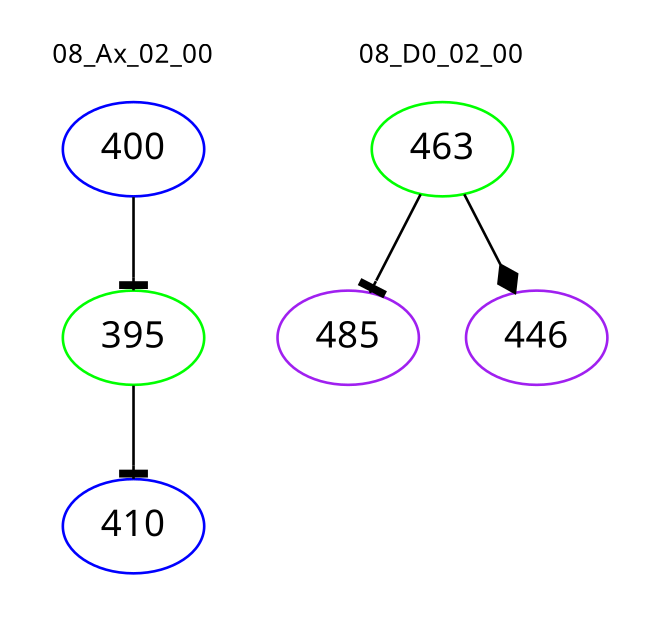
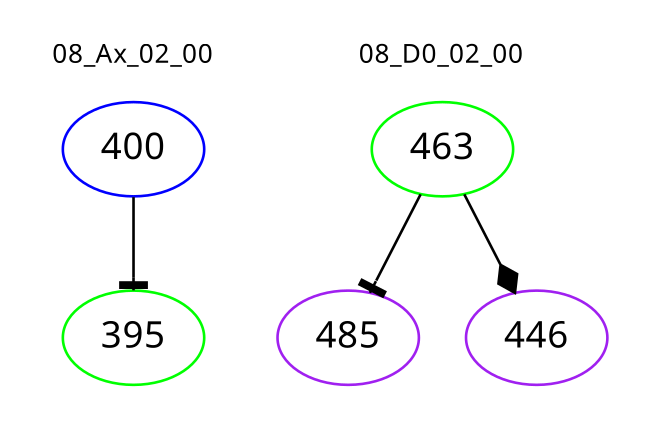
(134, 526) -> none
